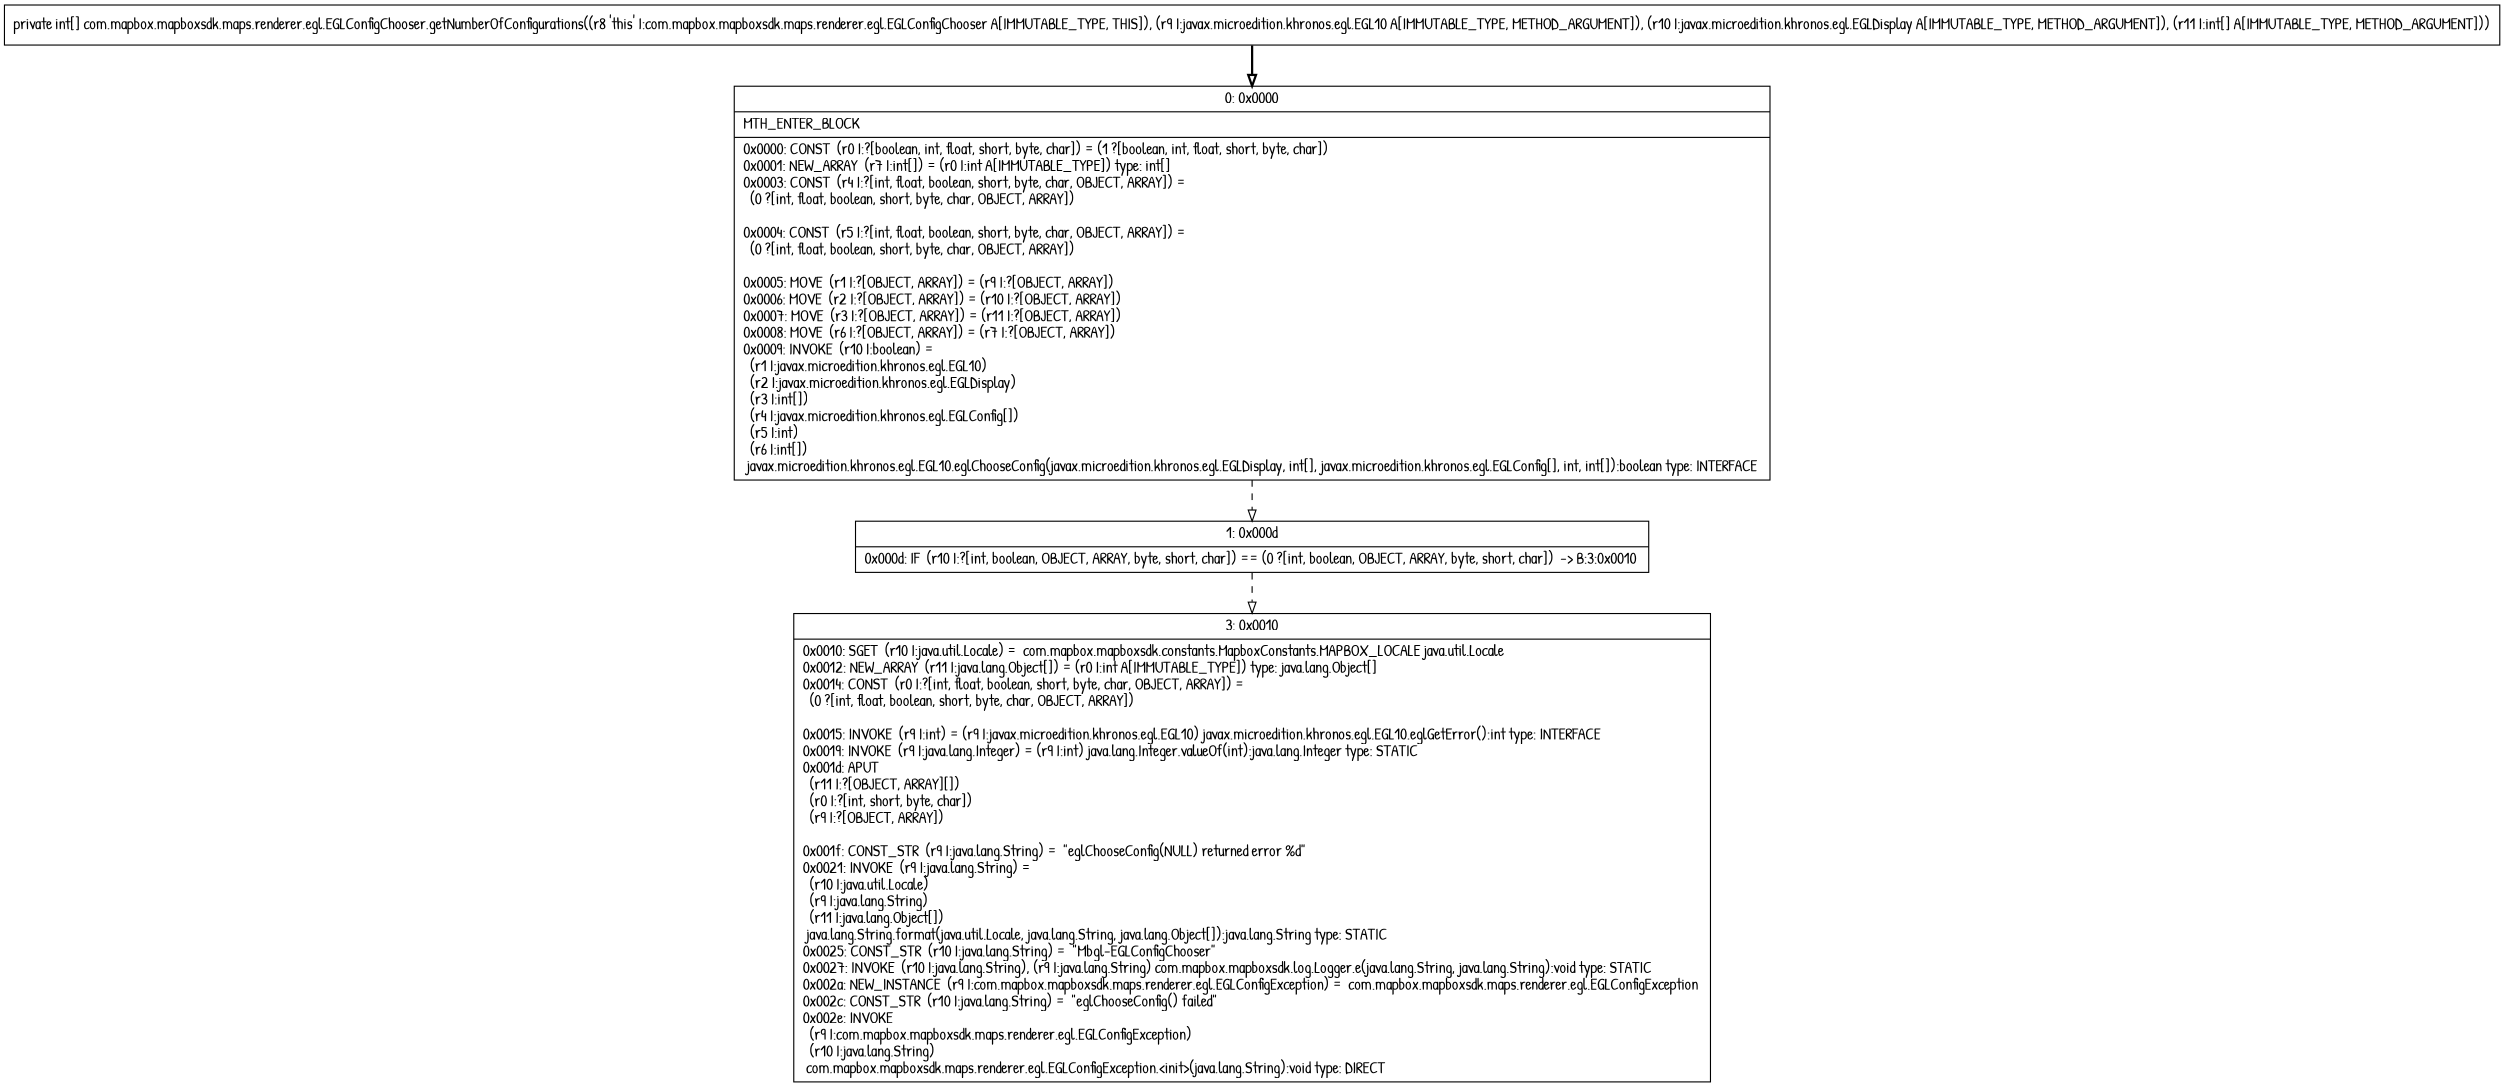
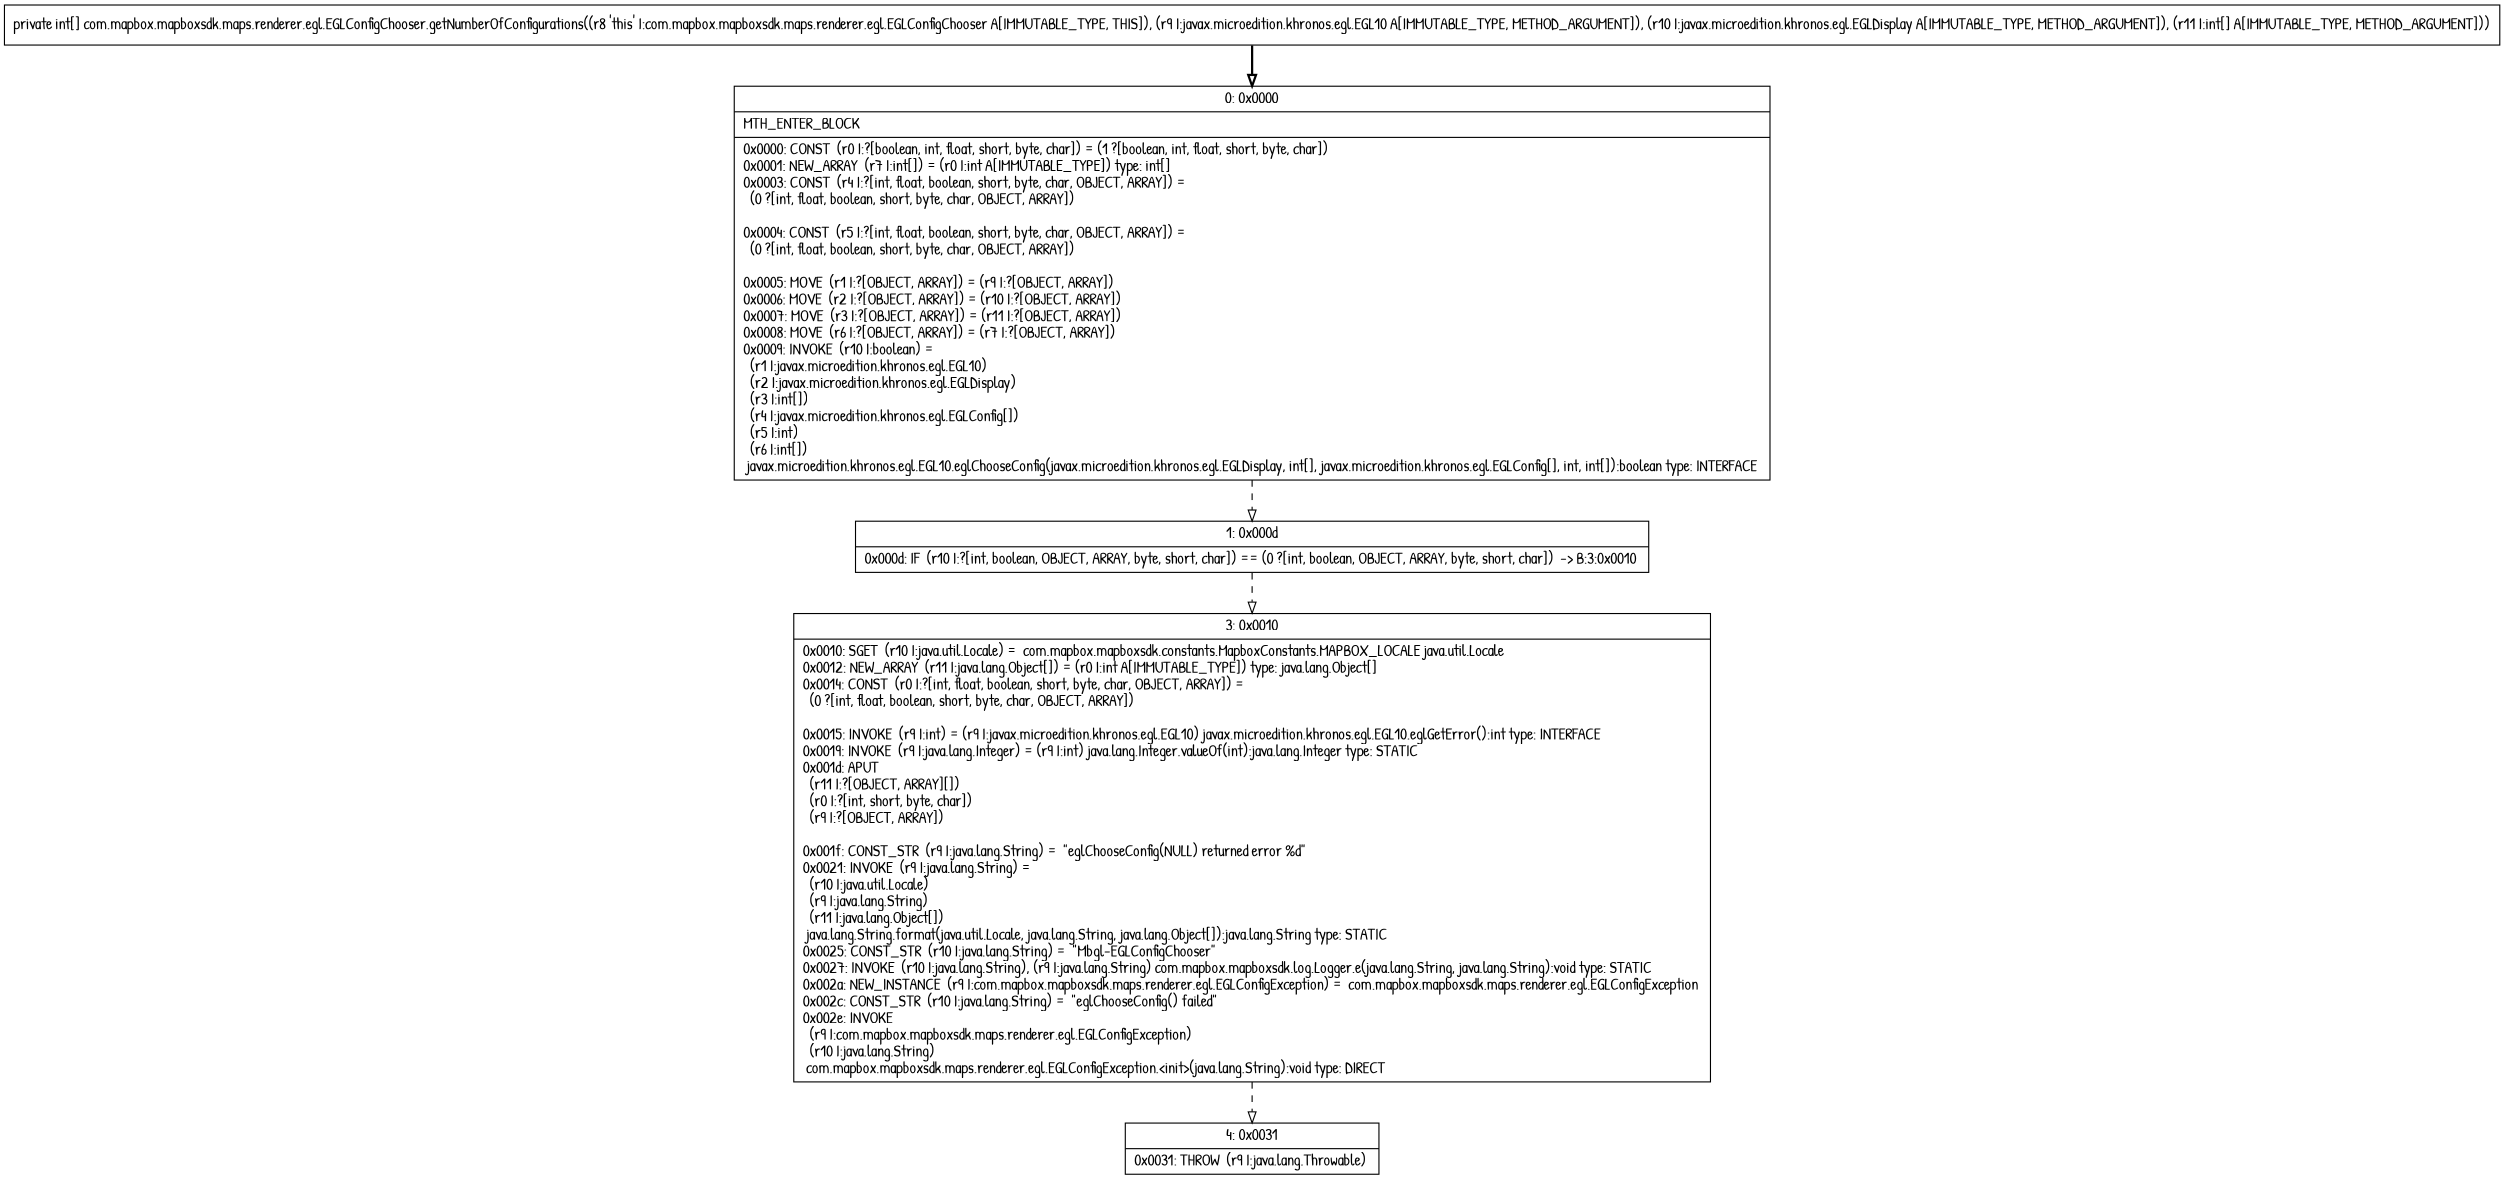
none -> (1252, 1149)
